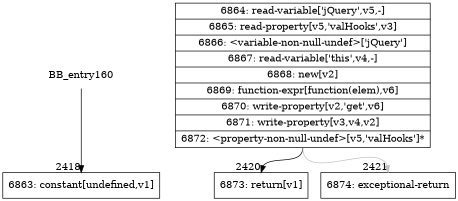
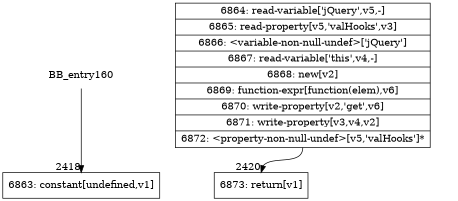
(388, 185) -> none
